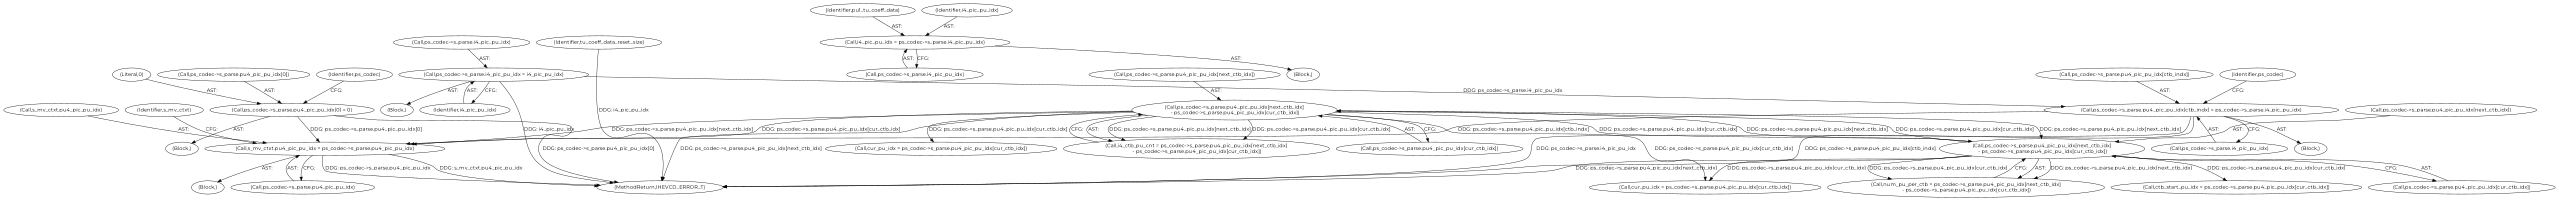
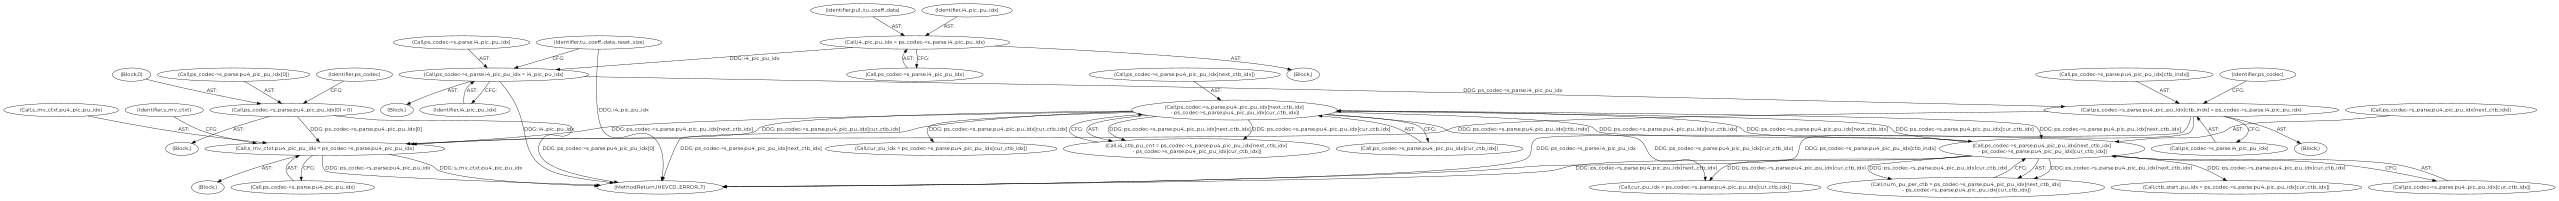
none -> (549, 58)
none -> (706, 58)
(132, 75) -> (132, 75)
